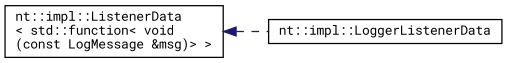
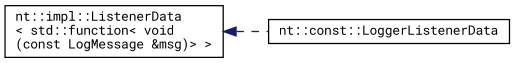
(385, 32) -> (389, 32)
